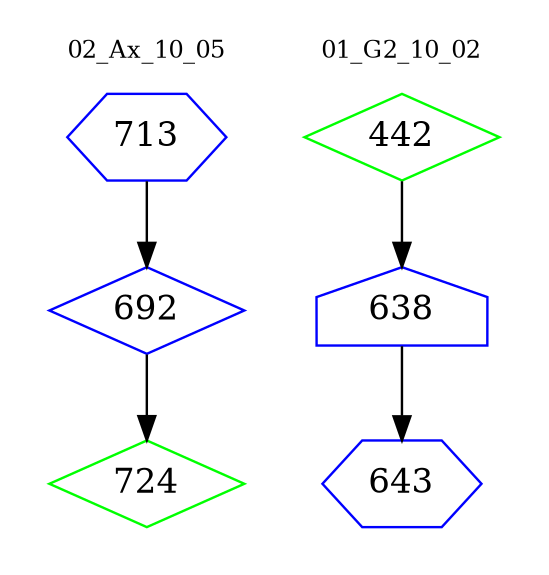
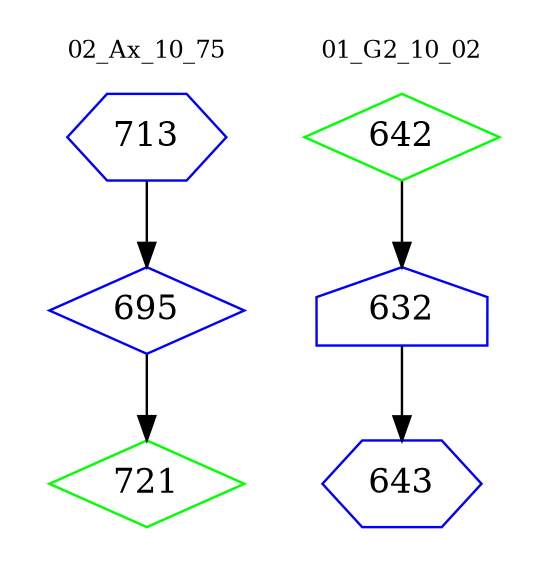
(147, 52) -> (147, 52)
(402, 137) -> (402, 137)
(147, 310) -> (147, 310)
(402, 310) -> (402, 310)
(147, 484) -> (147, 484)
